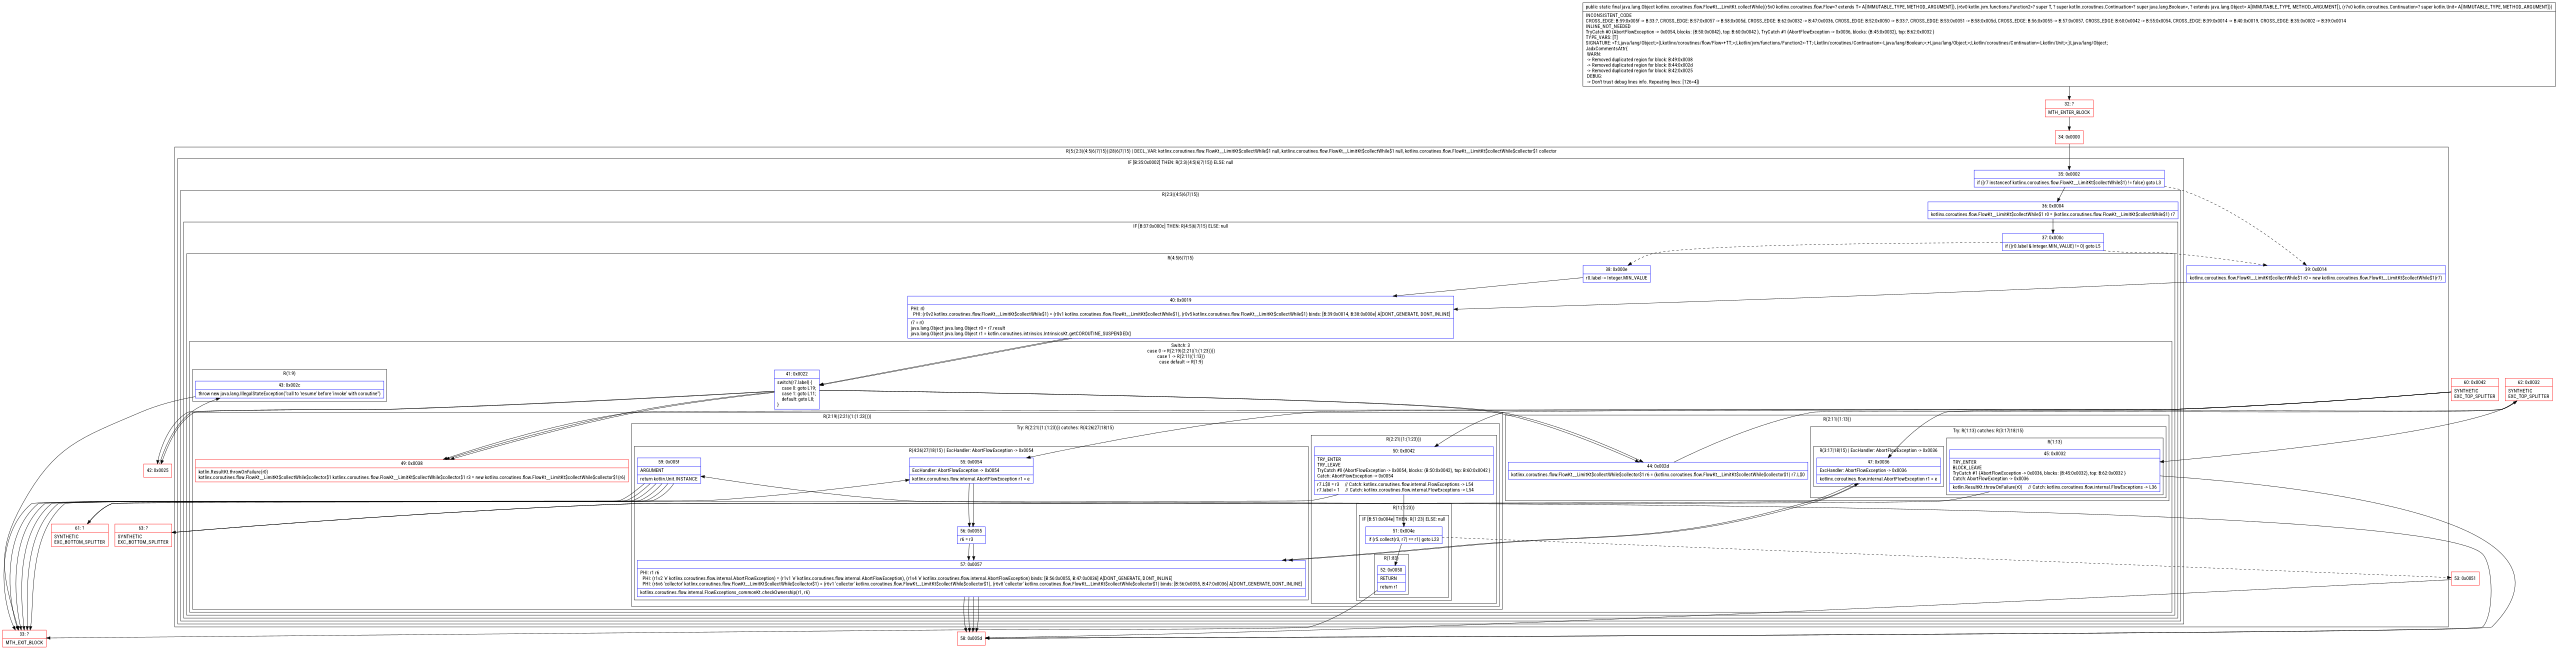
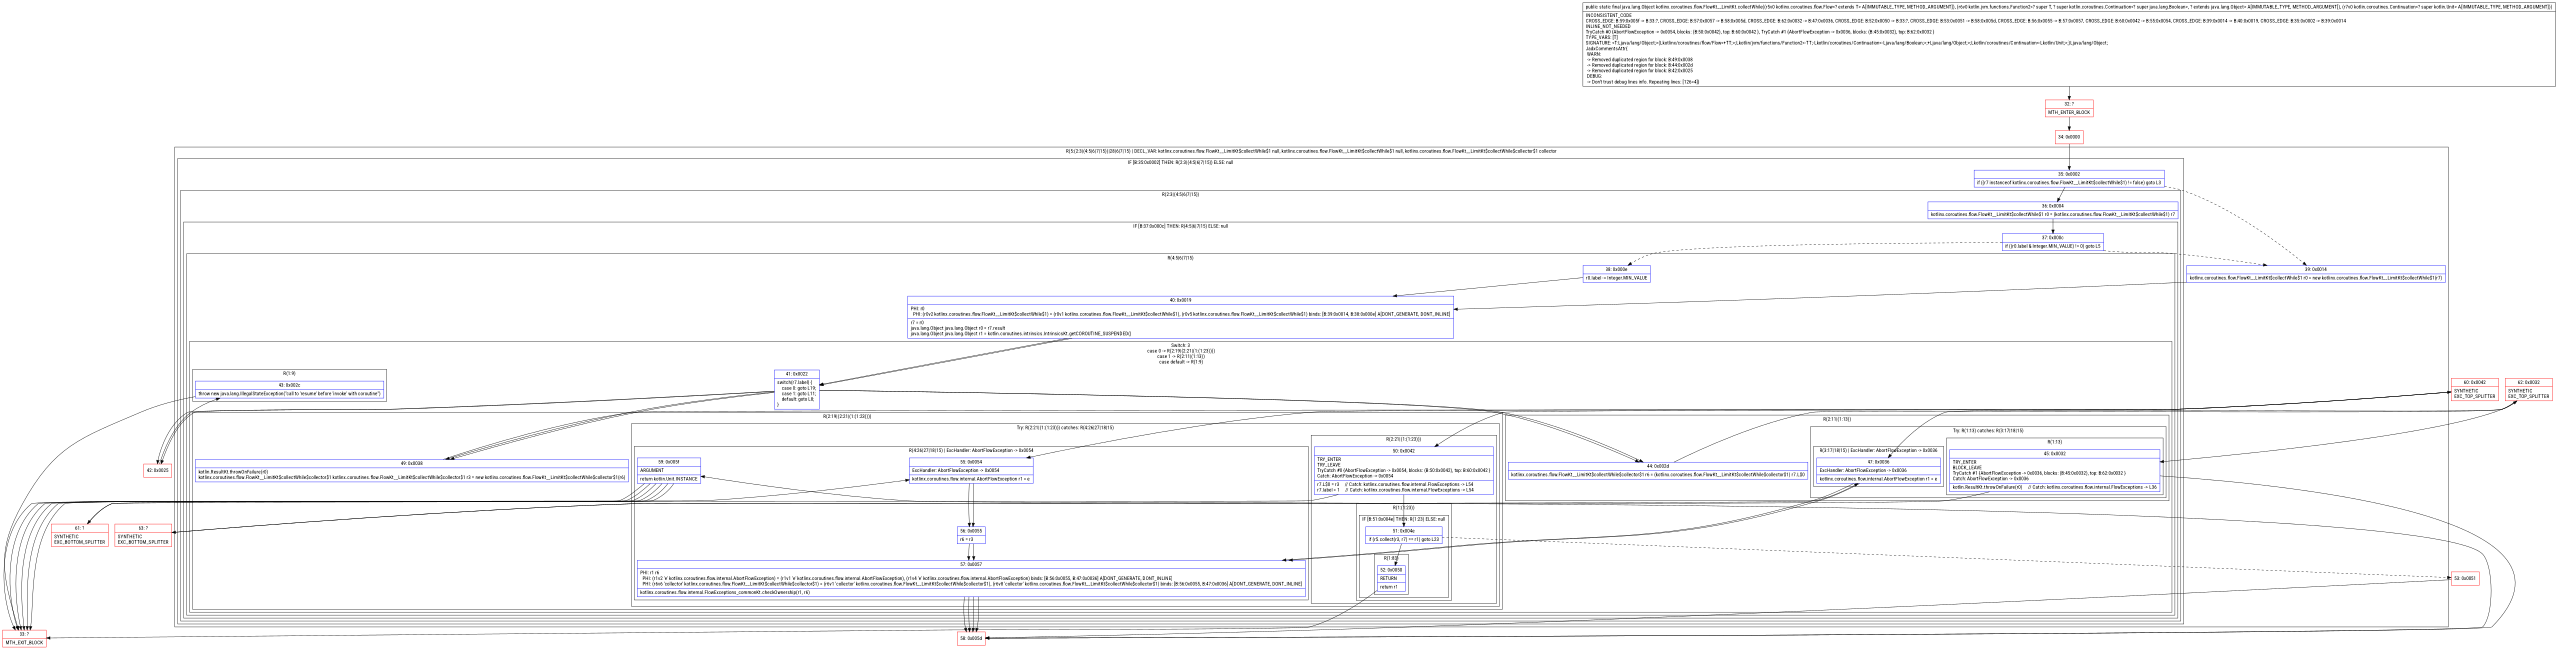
(1446, 410) -> (1443, 410)
(412, 471) -> (412, 471)
